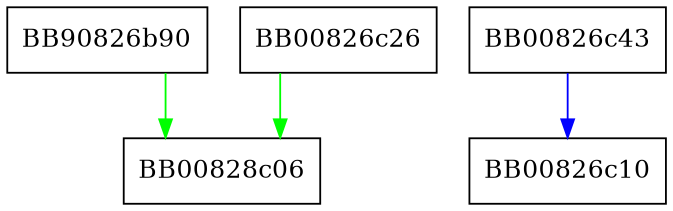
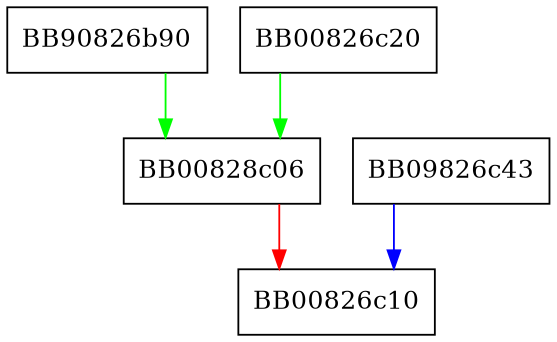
(338, 40) -> (338, 40)
(568, 40) -> (451, 171)
none -> (279, 227)
